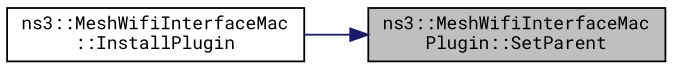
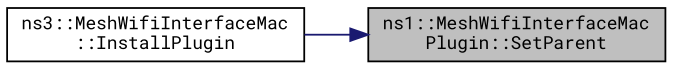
(517, 35) -> (517, 35)
